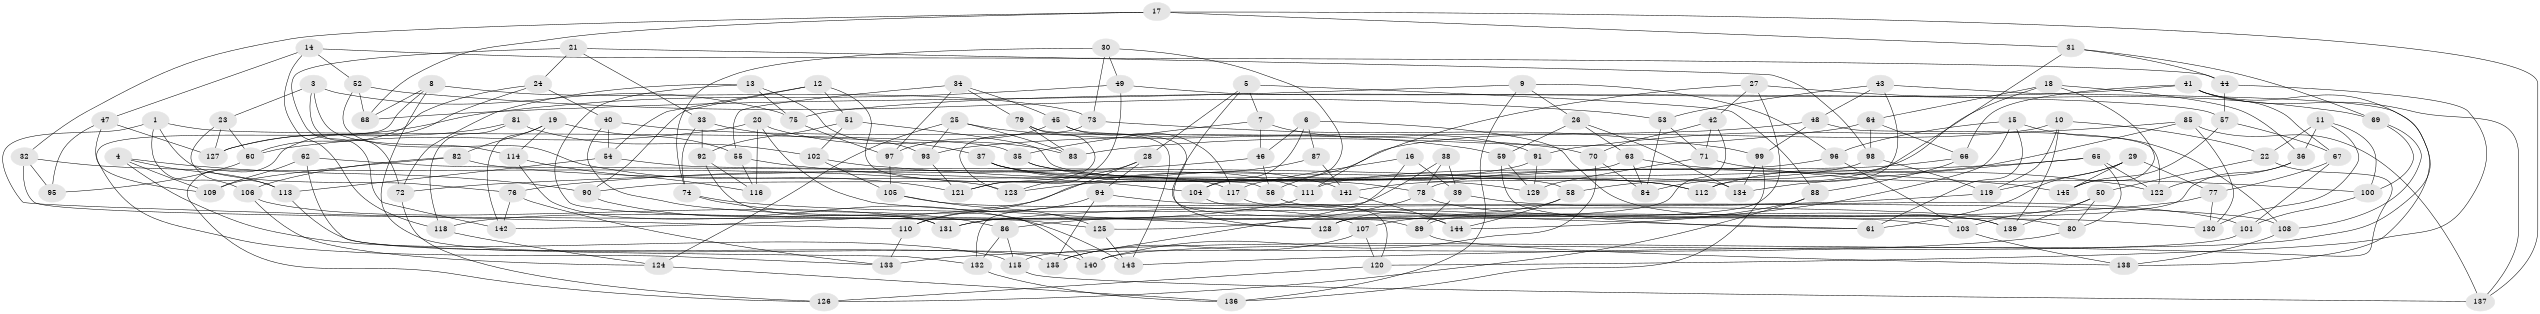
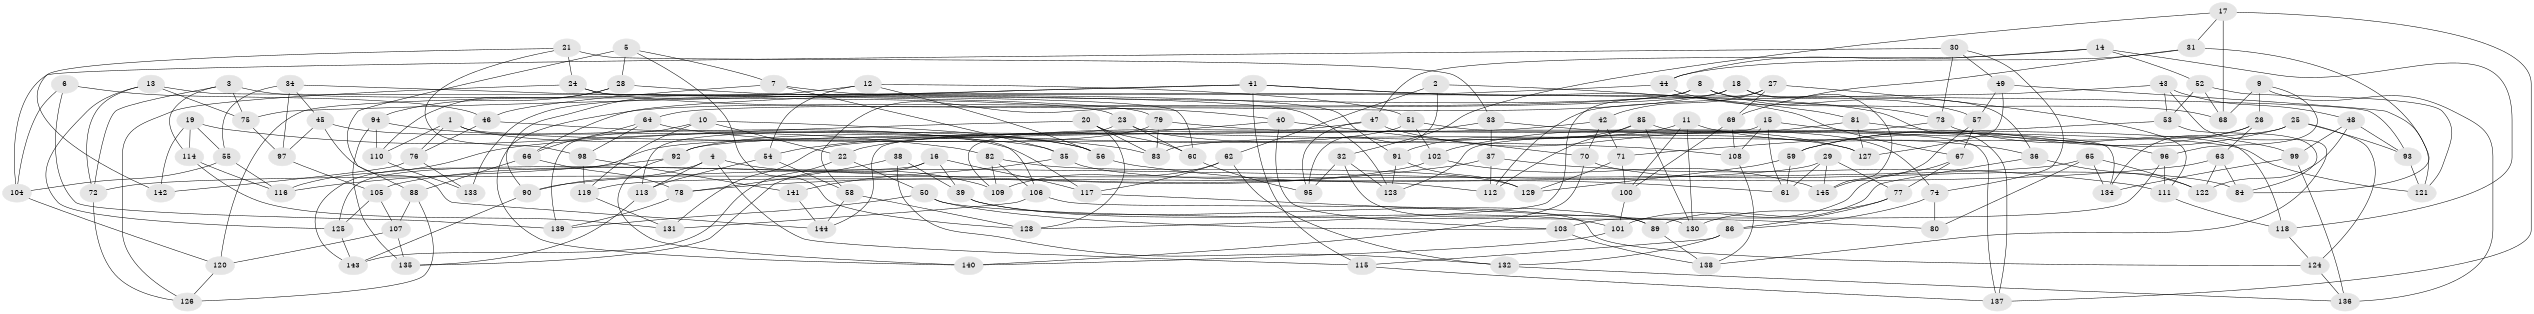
none -> (1436, 84)
(1316, 157) -> none
(1212, 227) -> (620, 167)
(1480, 251) -> none
